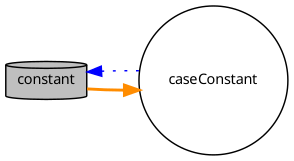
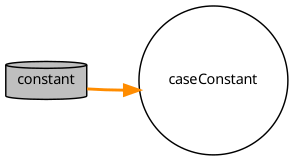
(120, 71) -> none
